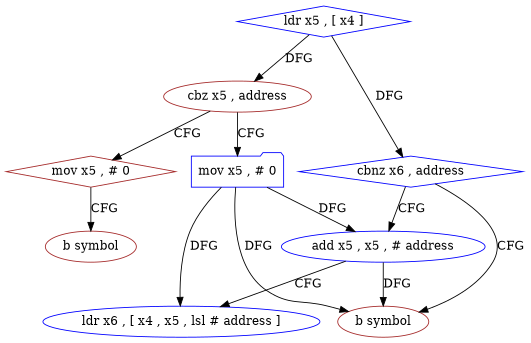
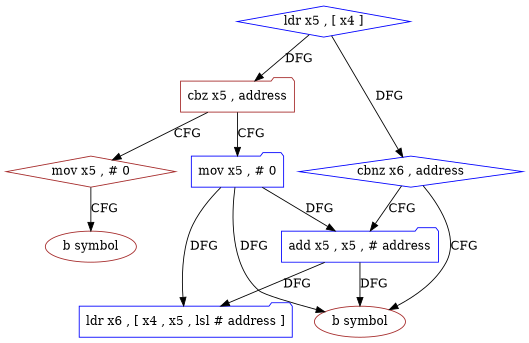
(237, 97) -> (237, 97)
(383, 247) -> (360, 247)
(308, 284) -> (297, 284)
(181, 322) -> (186, 322)
